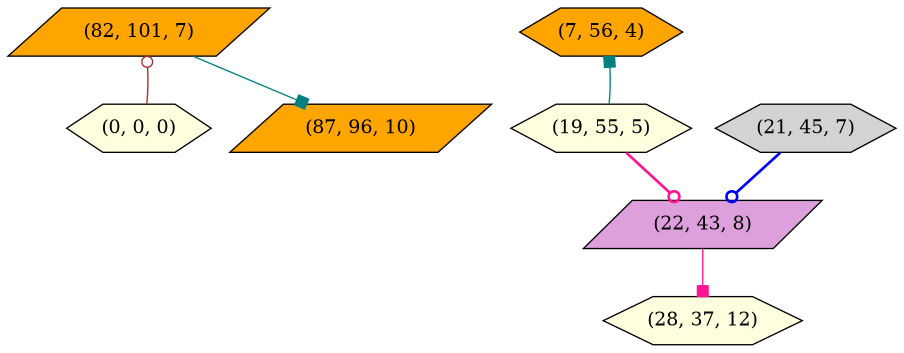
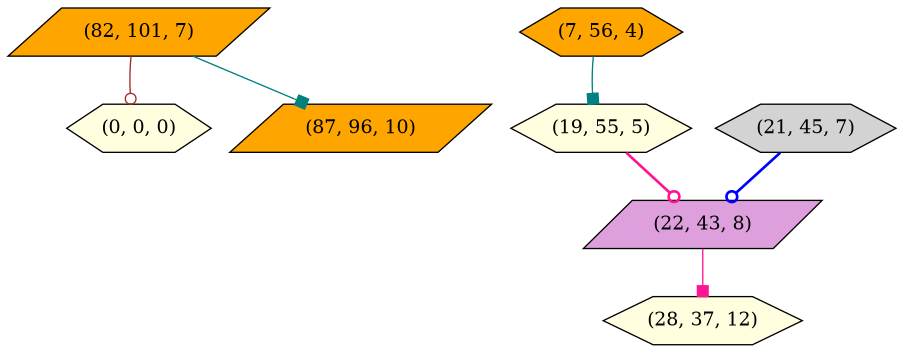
(148, 86) -> (130, 75)
(610, 87) -> (592, 74)
